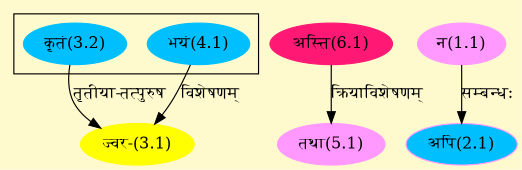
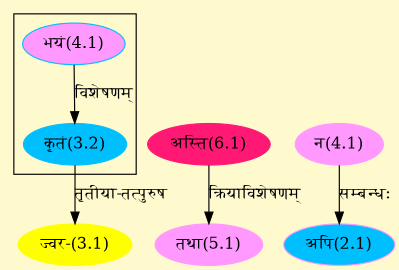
(199, 44) -> (74, 44)
(462, 44) -> (339, 144)
(178, 91) -> (74, 88)
